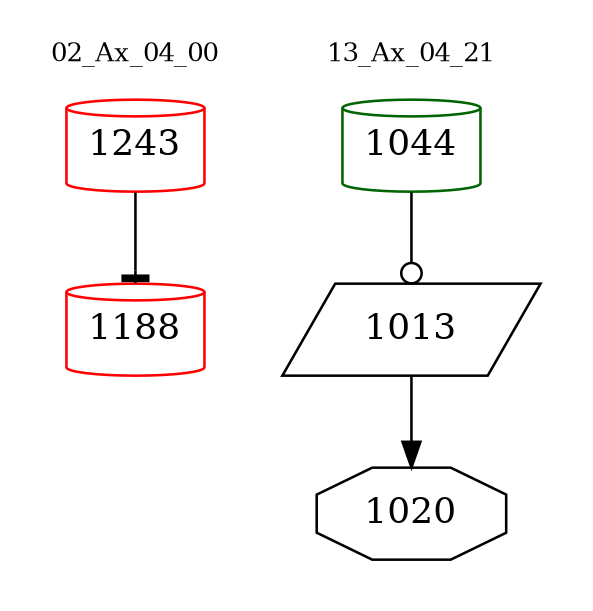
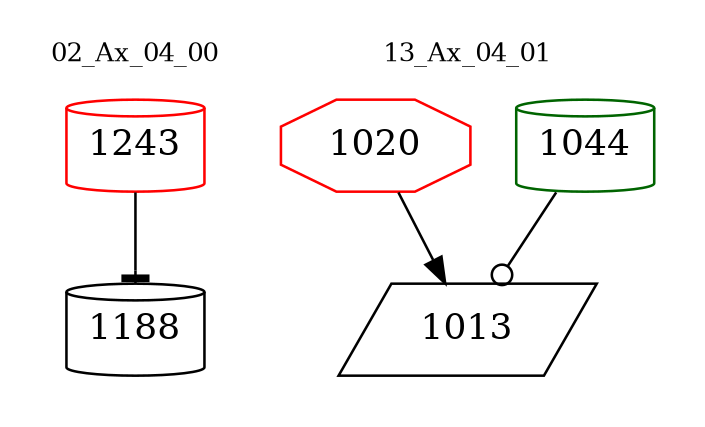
(411, 55) -> (468, 55)
(135, 330) -> (135, 330)
(411, 409) -> (416, 226)
(411, 514) -> (376, 146)
